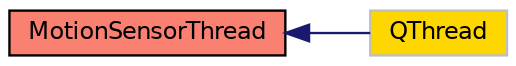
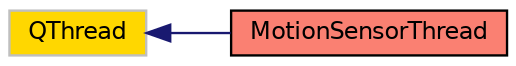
(340, 33) -> (201, 33)
